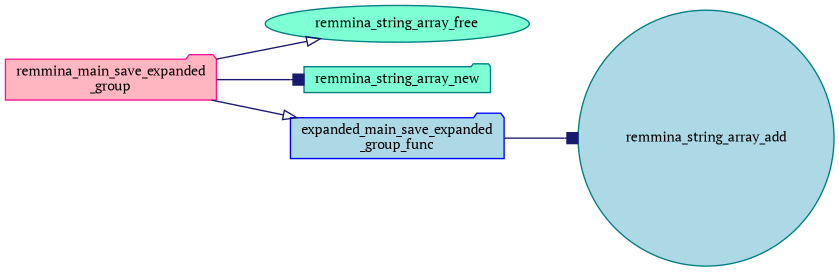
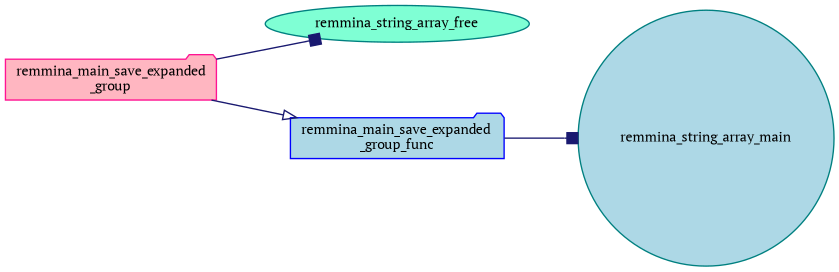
(262, 50) -> (262, 50)
(397, 80) -> none
(397, 138) -> (397, 138)
(706, 138) -> (706, 138)
